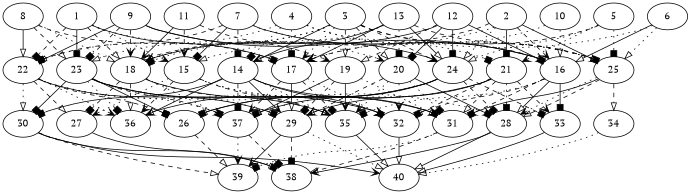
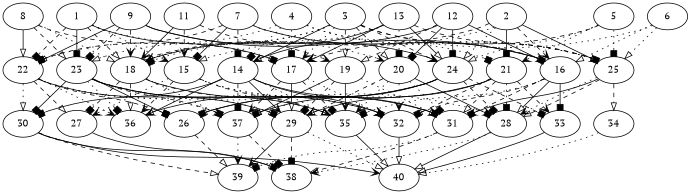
(560, 16) -> none
(619, 41) -> (619, 41)
(406, 155) -> (406, 155)
